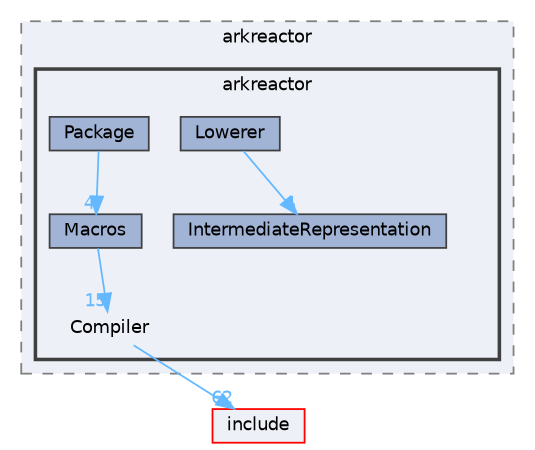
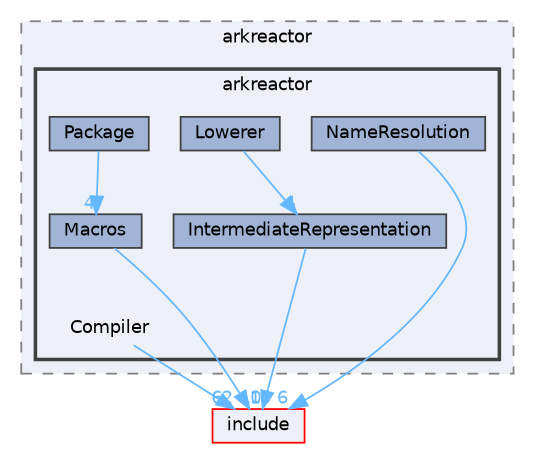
none -> (398, 134)
(101, 271) -> (184, 315)
none -> (287, 320)
